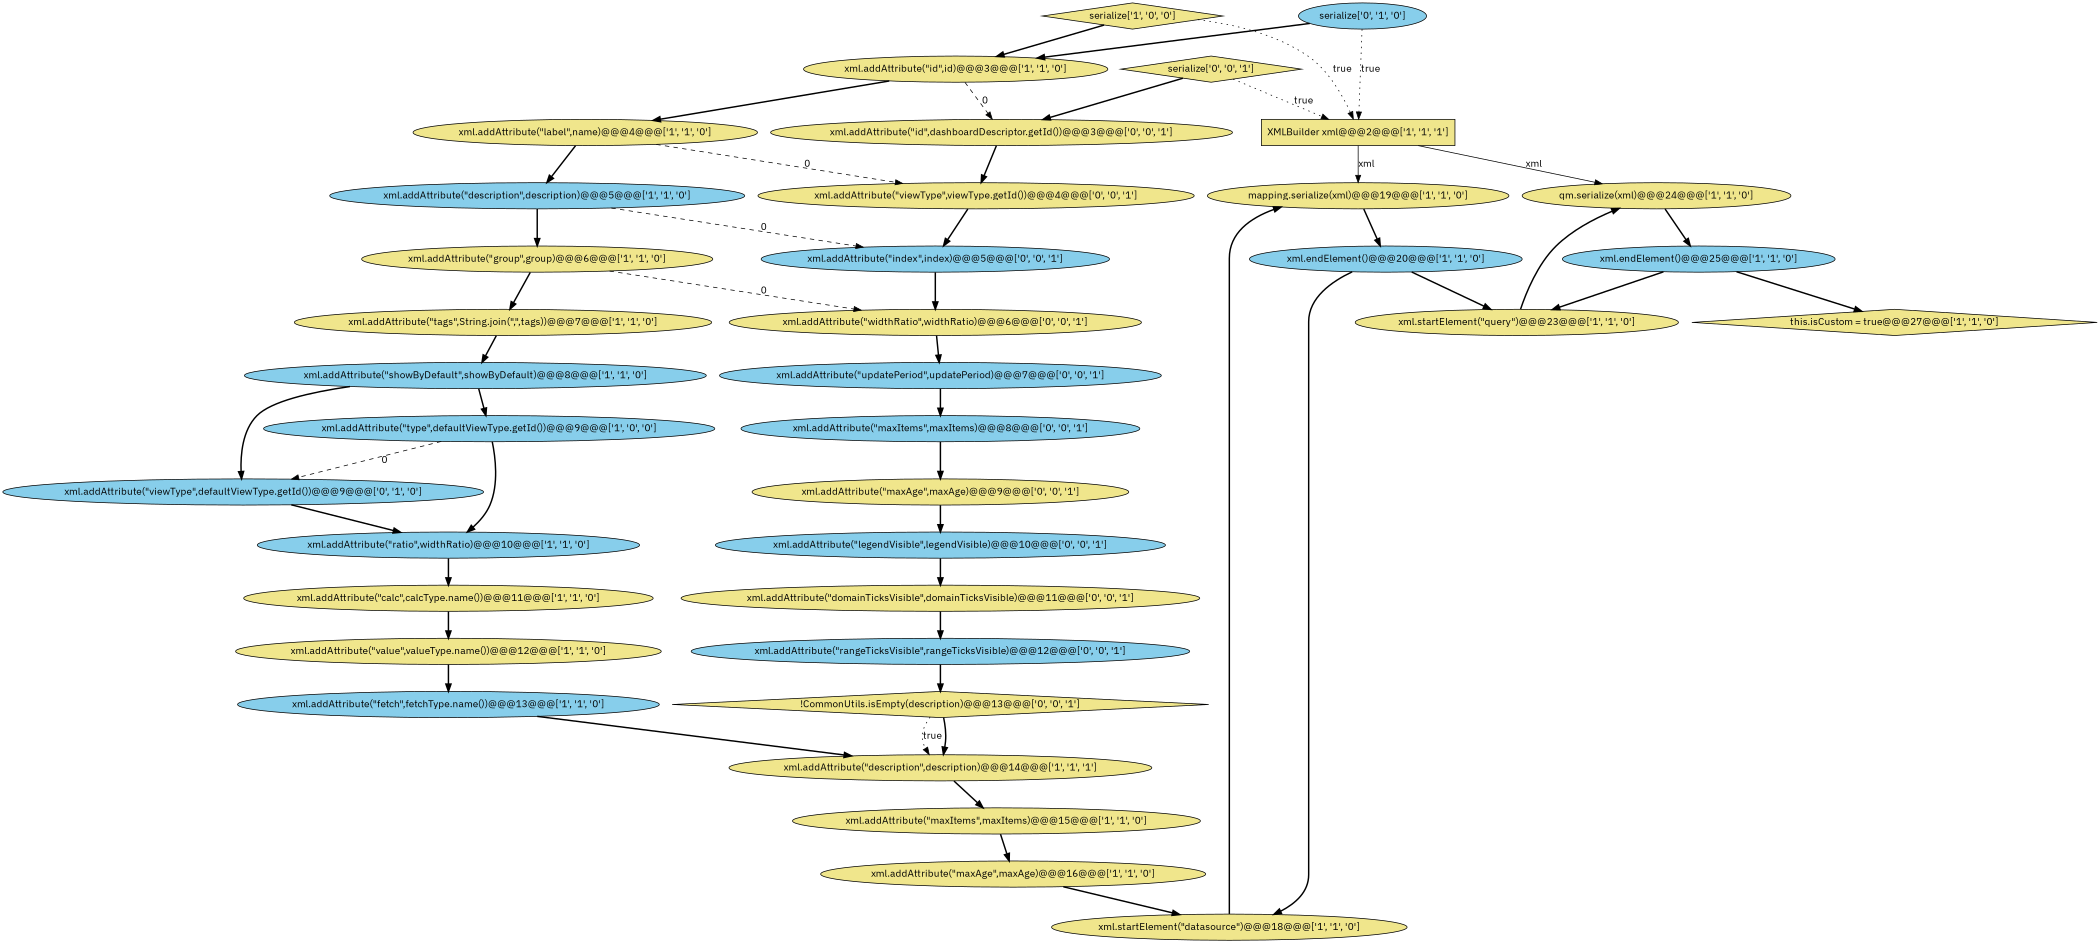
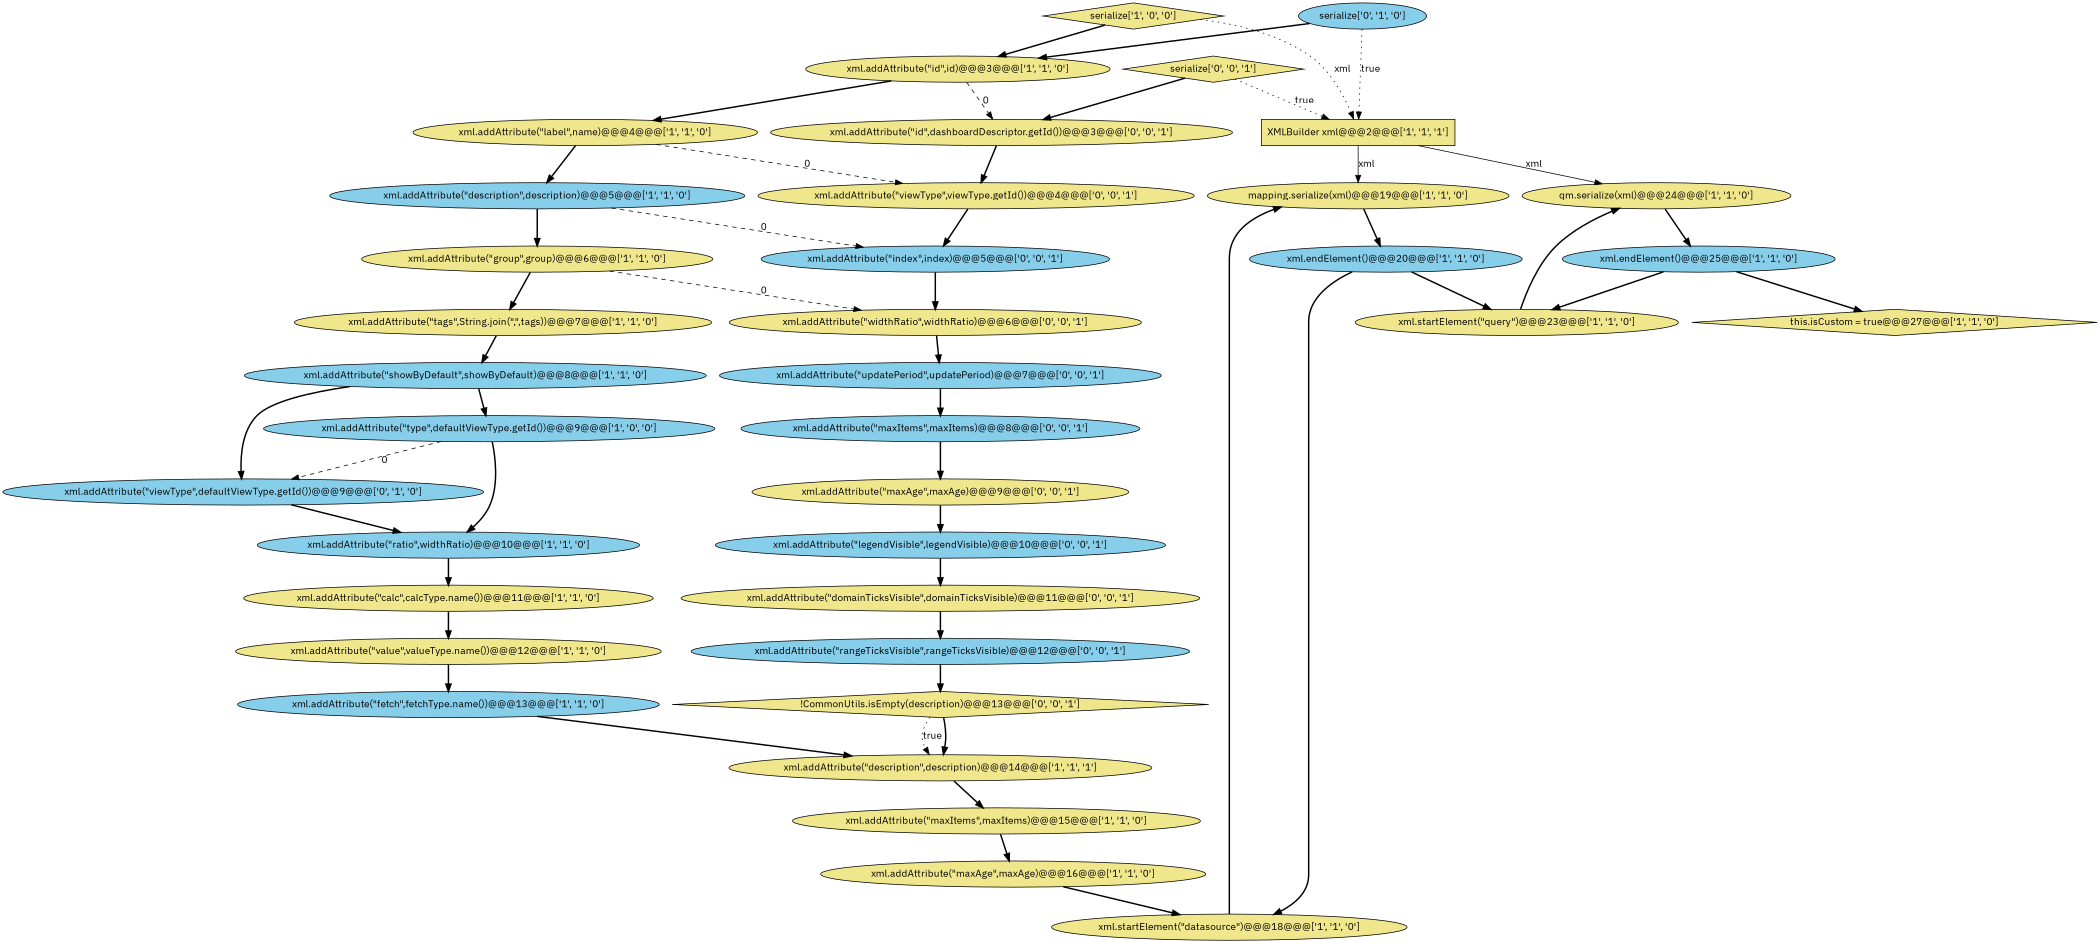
(1343, 69) -> (1343, 69)
